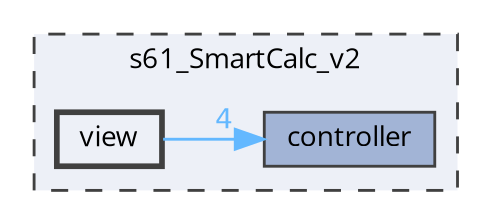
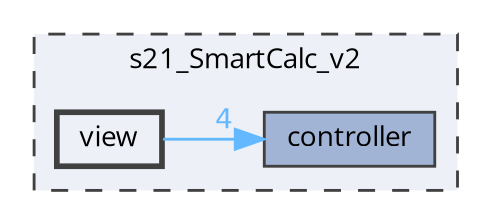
(246, 61) -> (246, 61)
